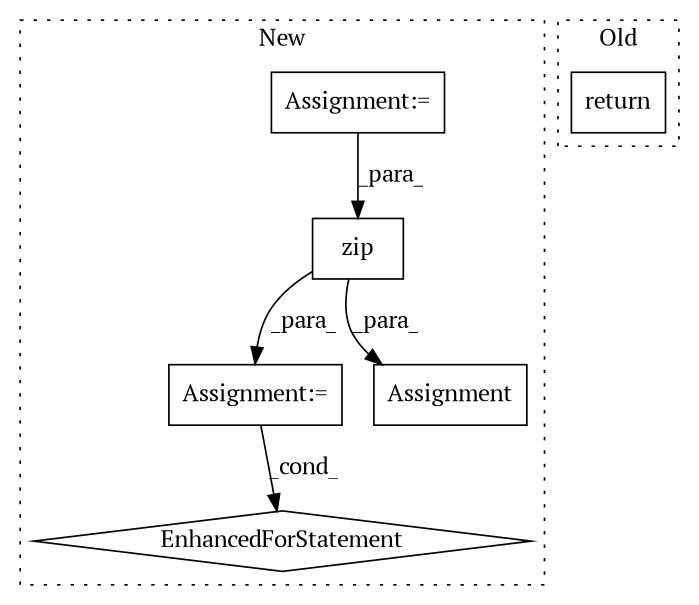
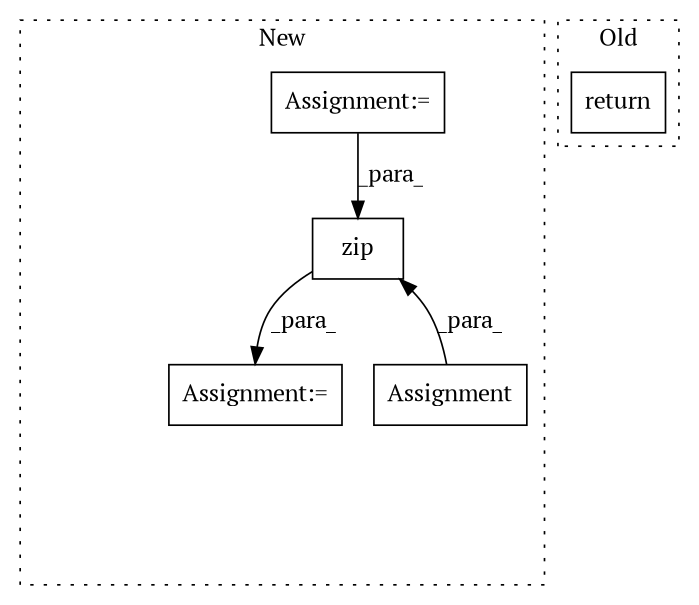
(348, 320) -> (435, 325)
(282, 541) -> none
